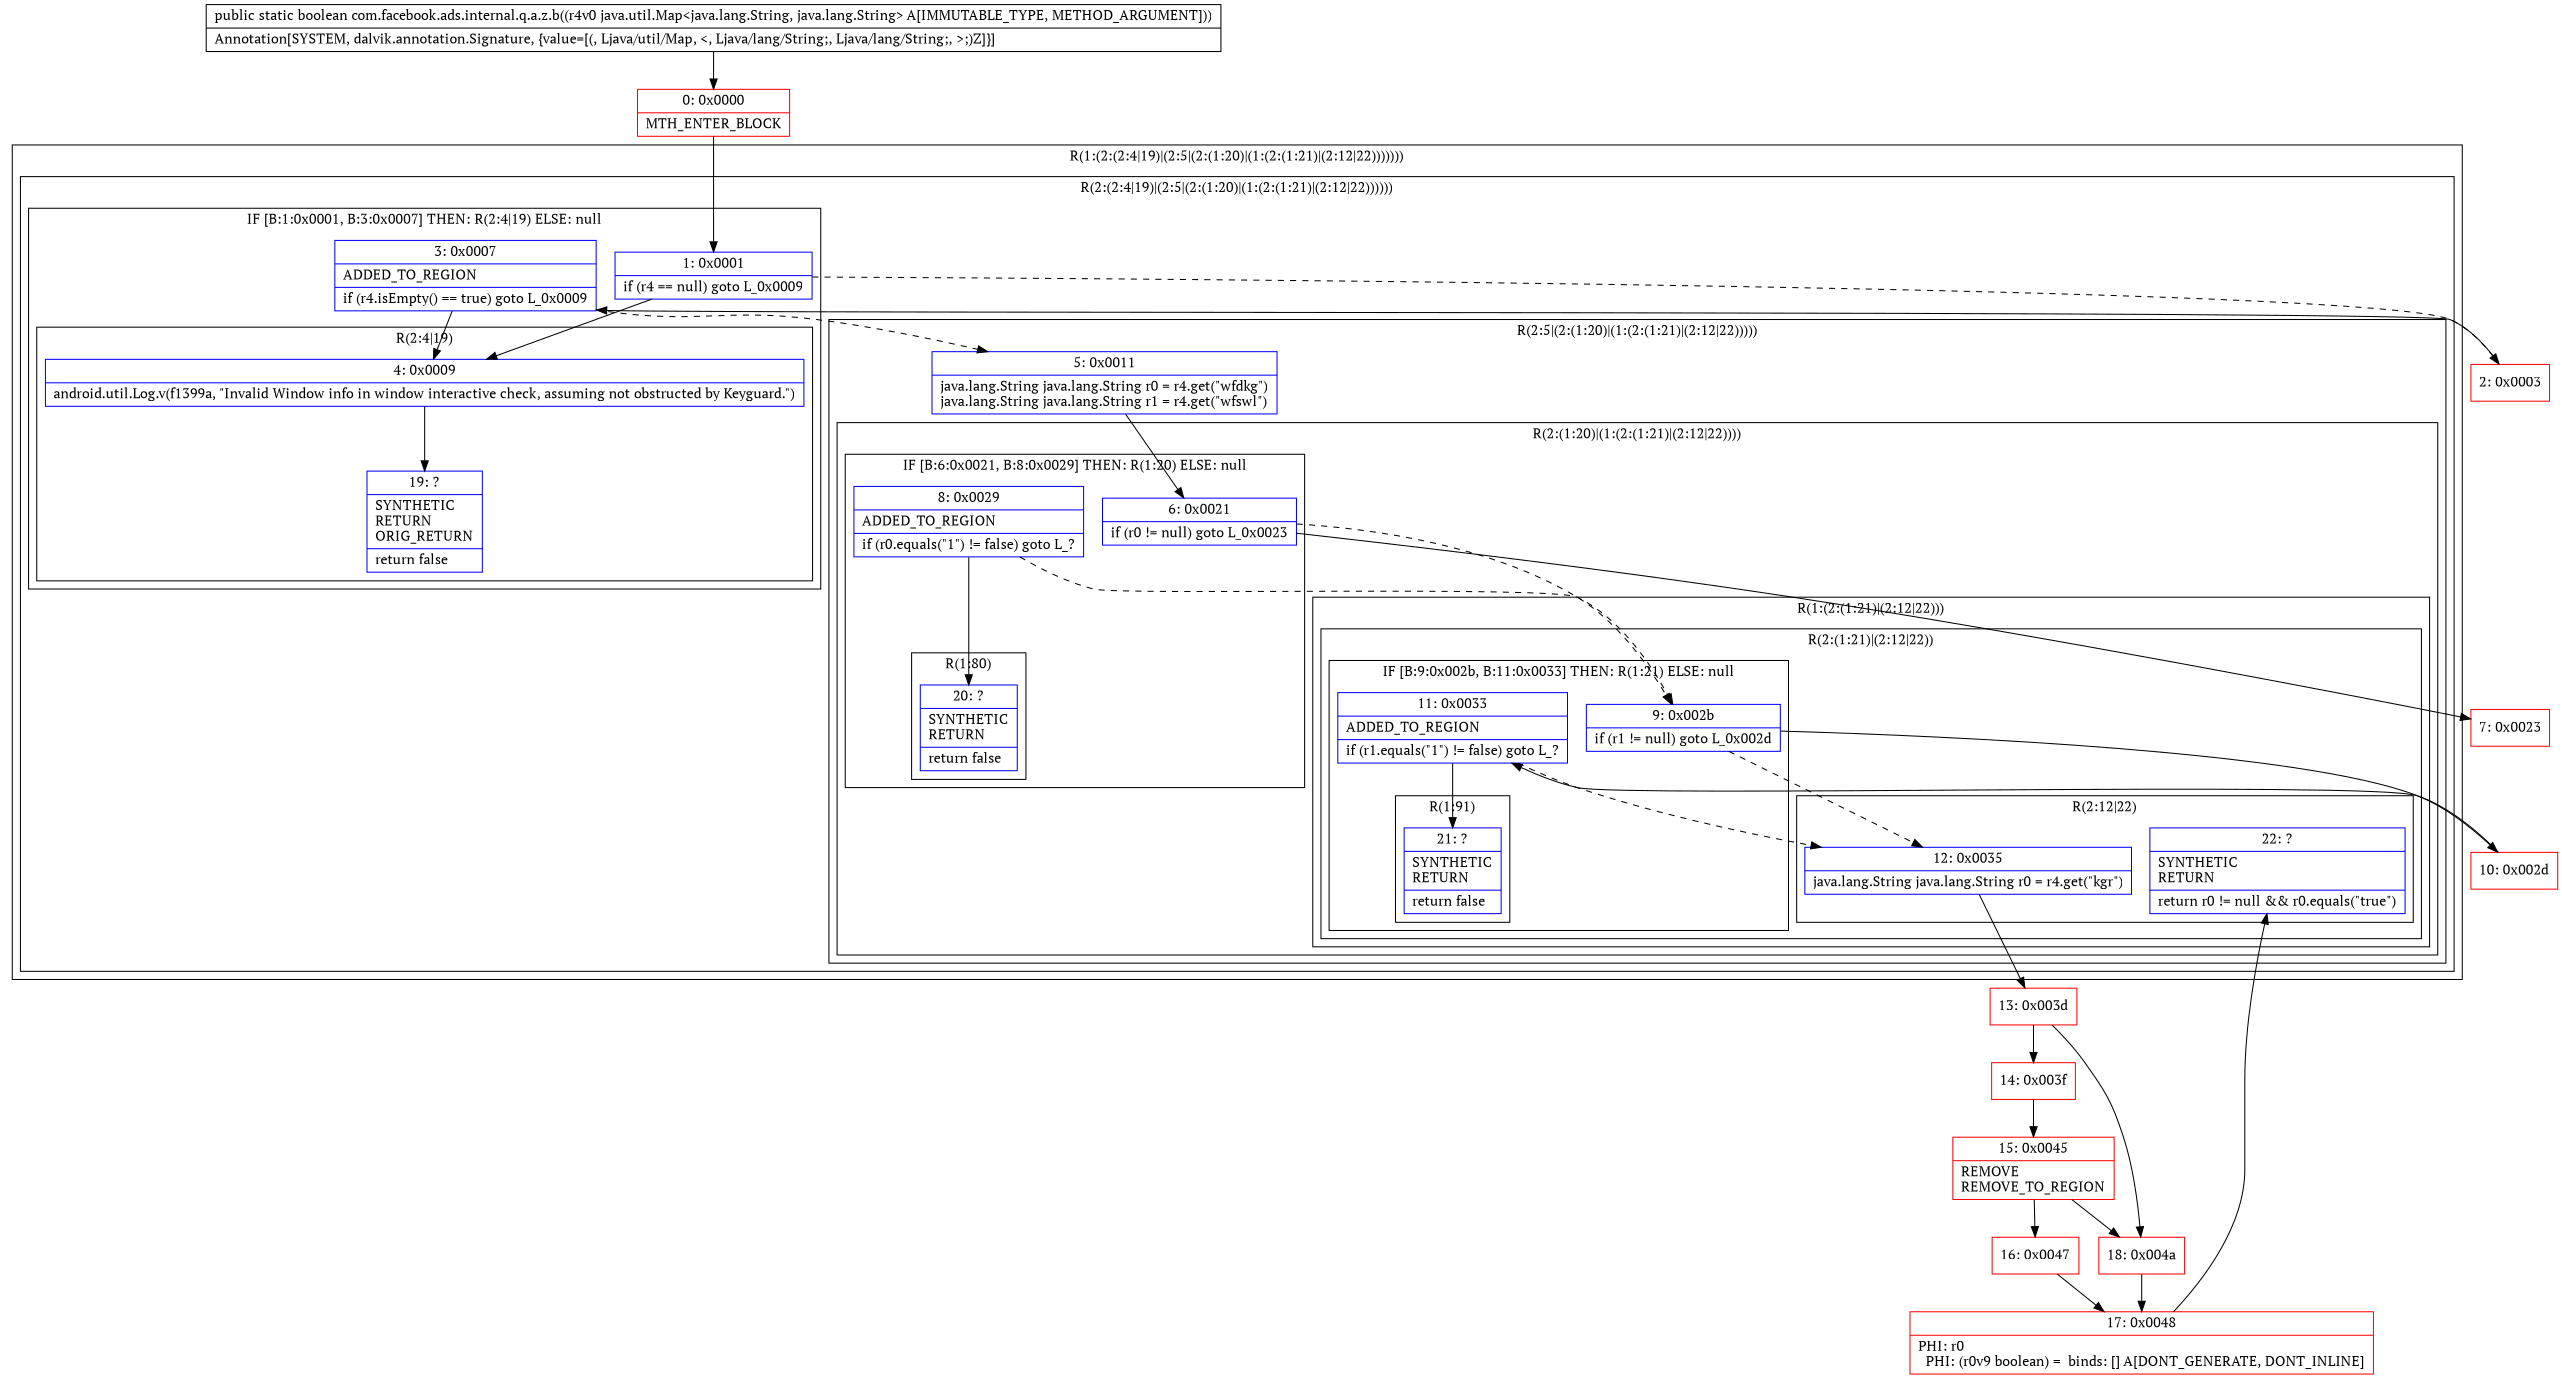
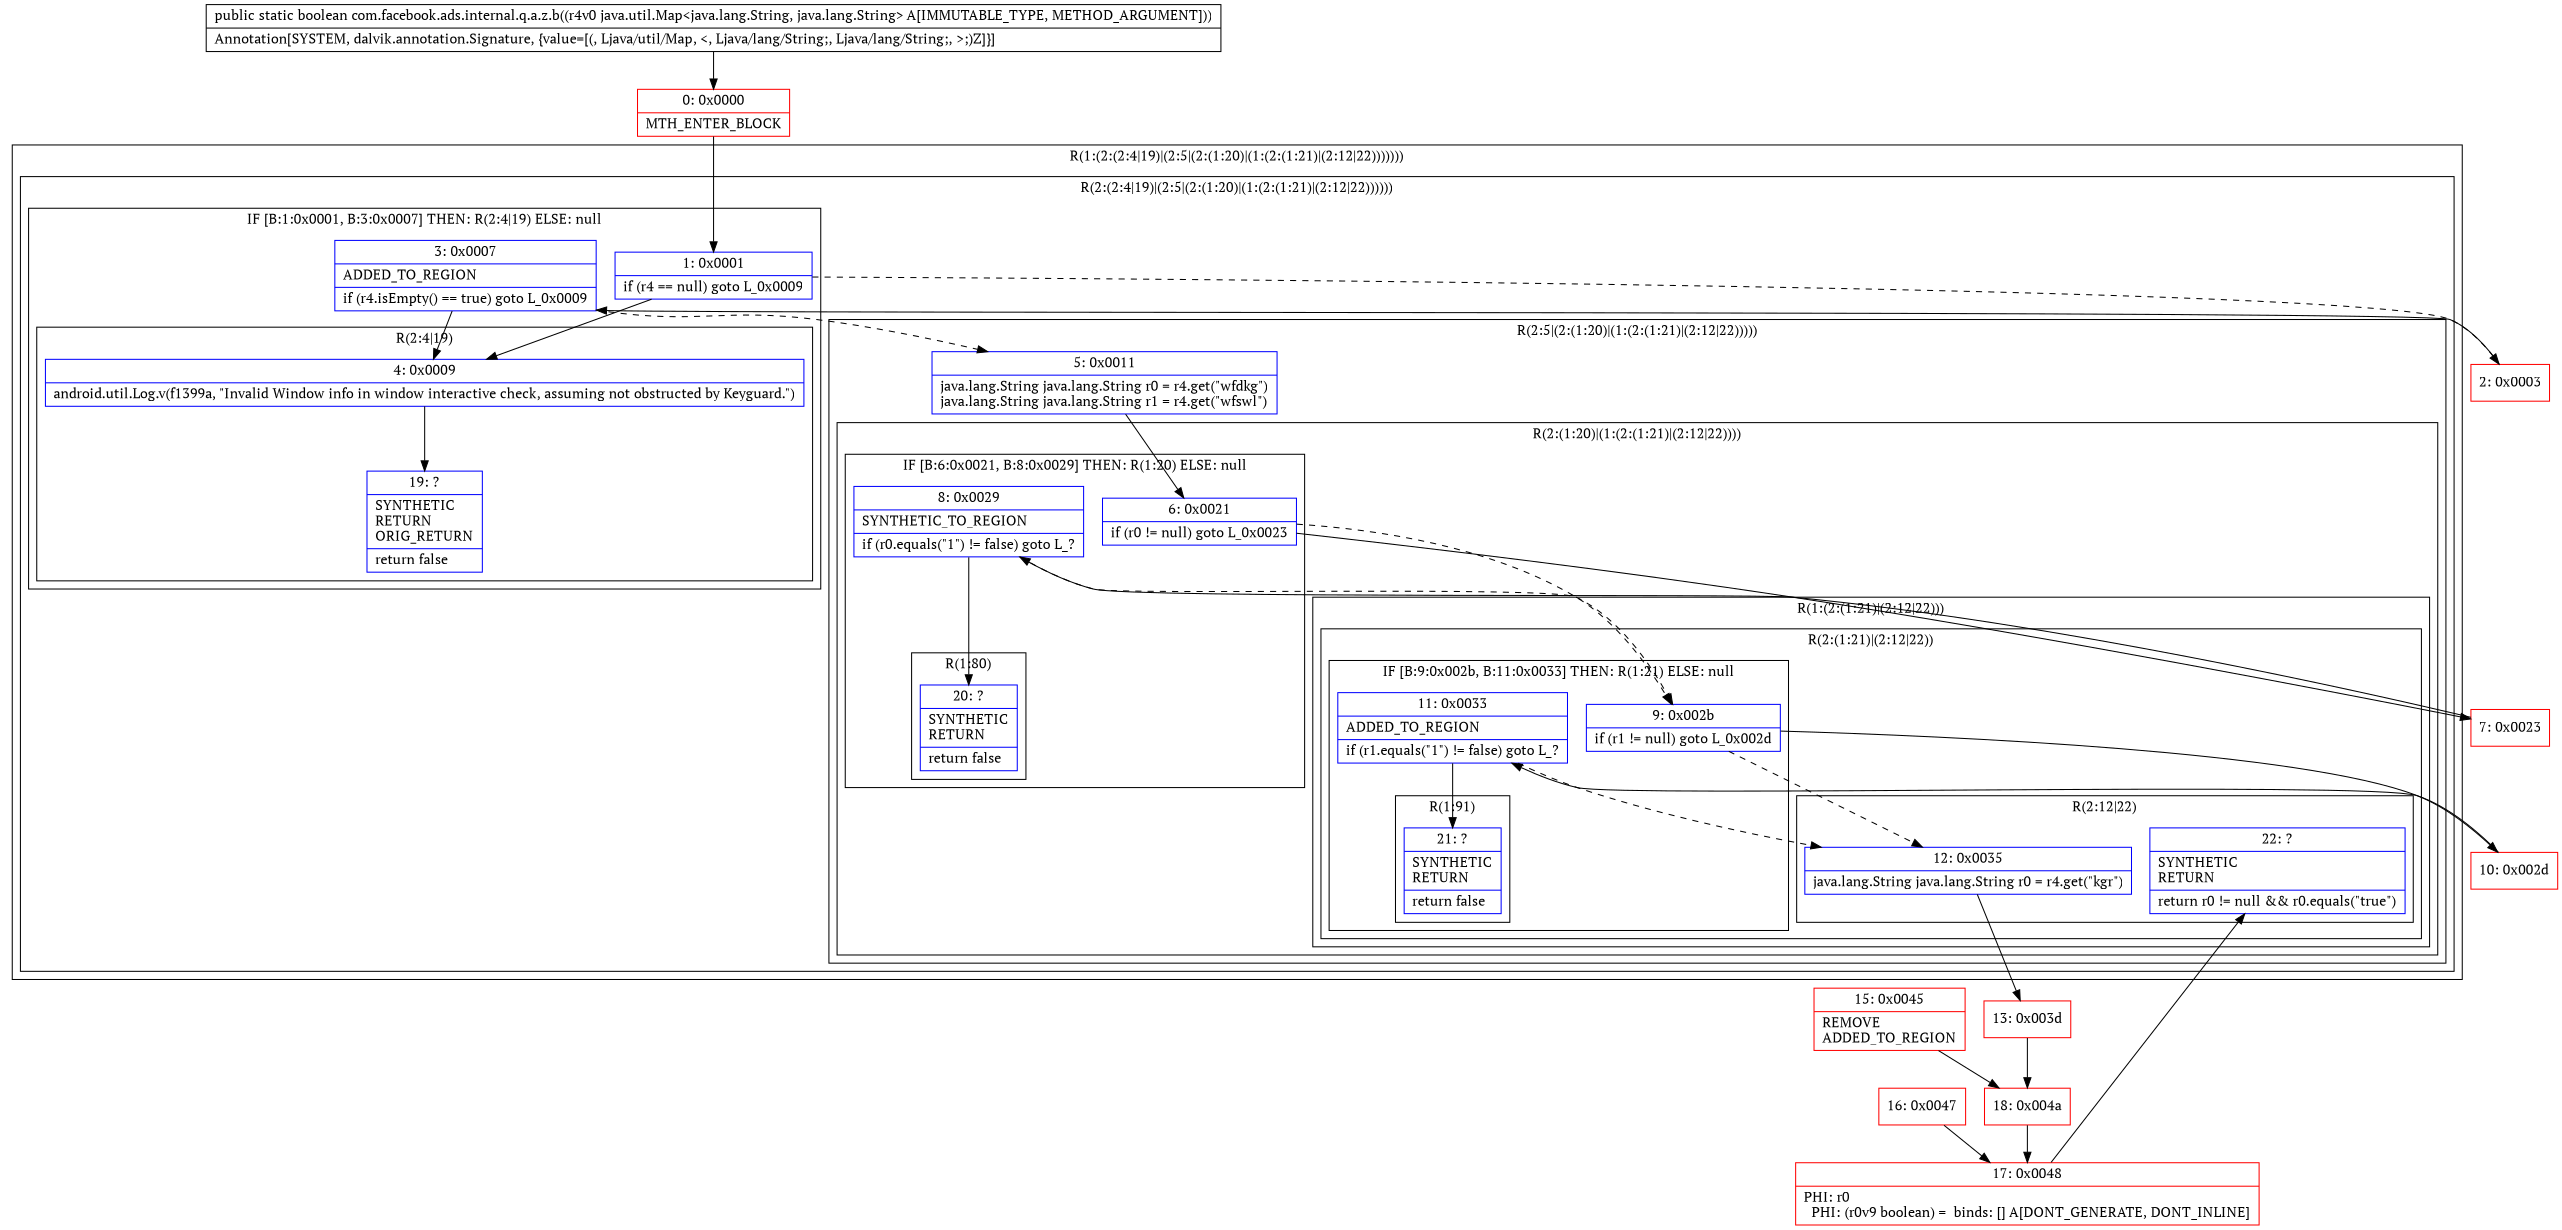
(929, 521) -> (945, 521)
none -> (1970, 620)
(2033, 1081) -> none
(2033, 1187) -> (1890, 1038)
(2035, 1213) -> none
